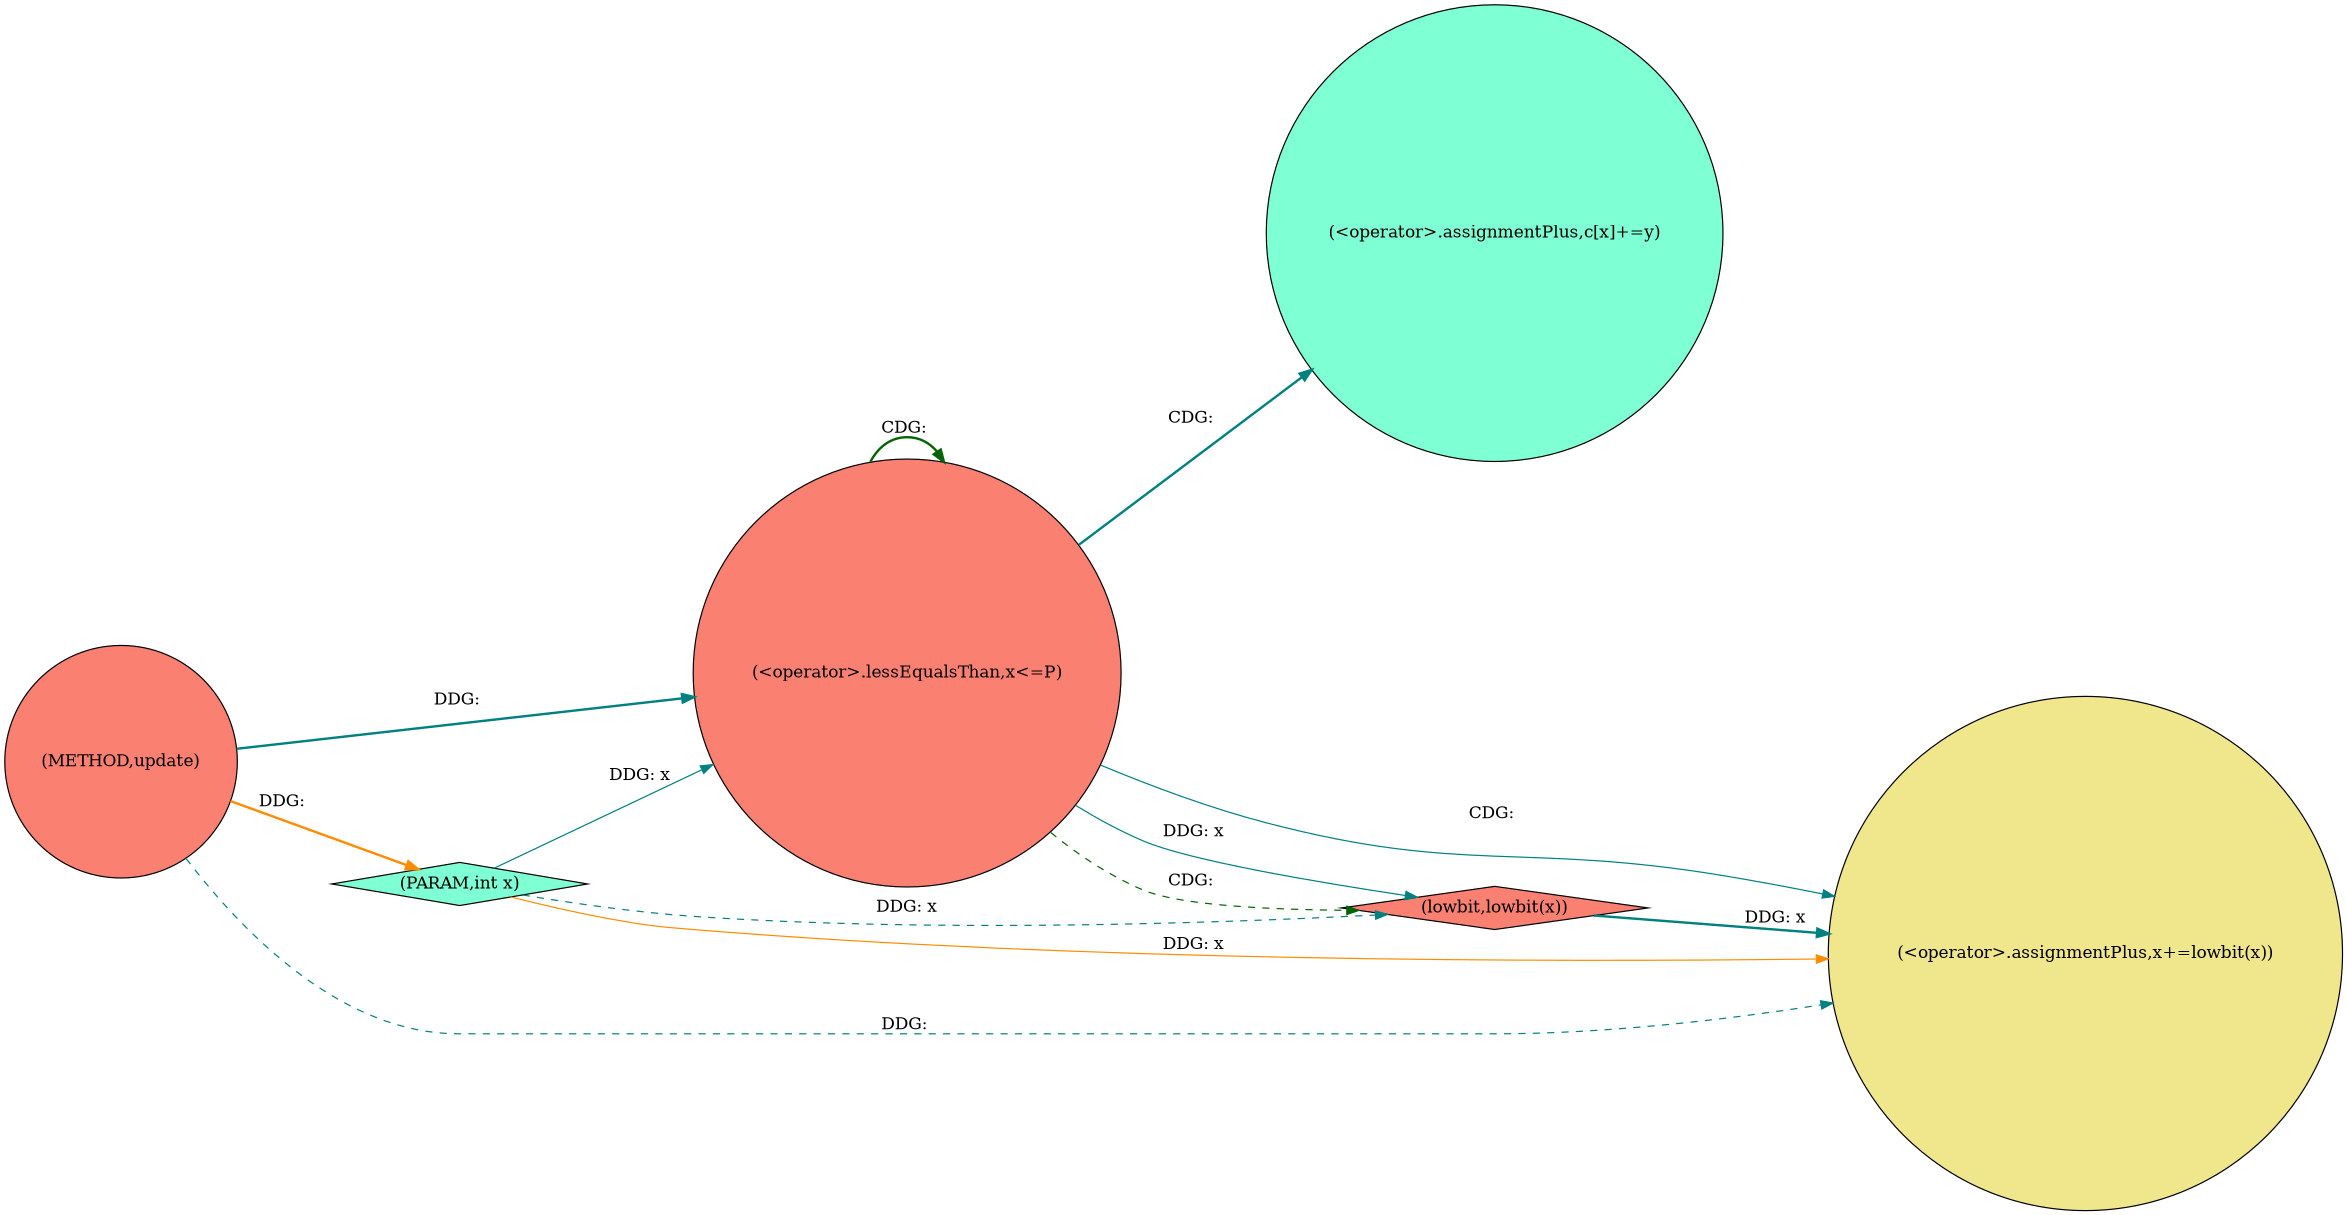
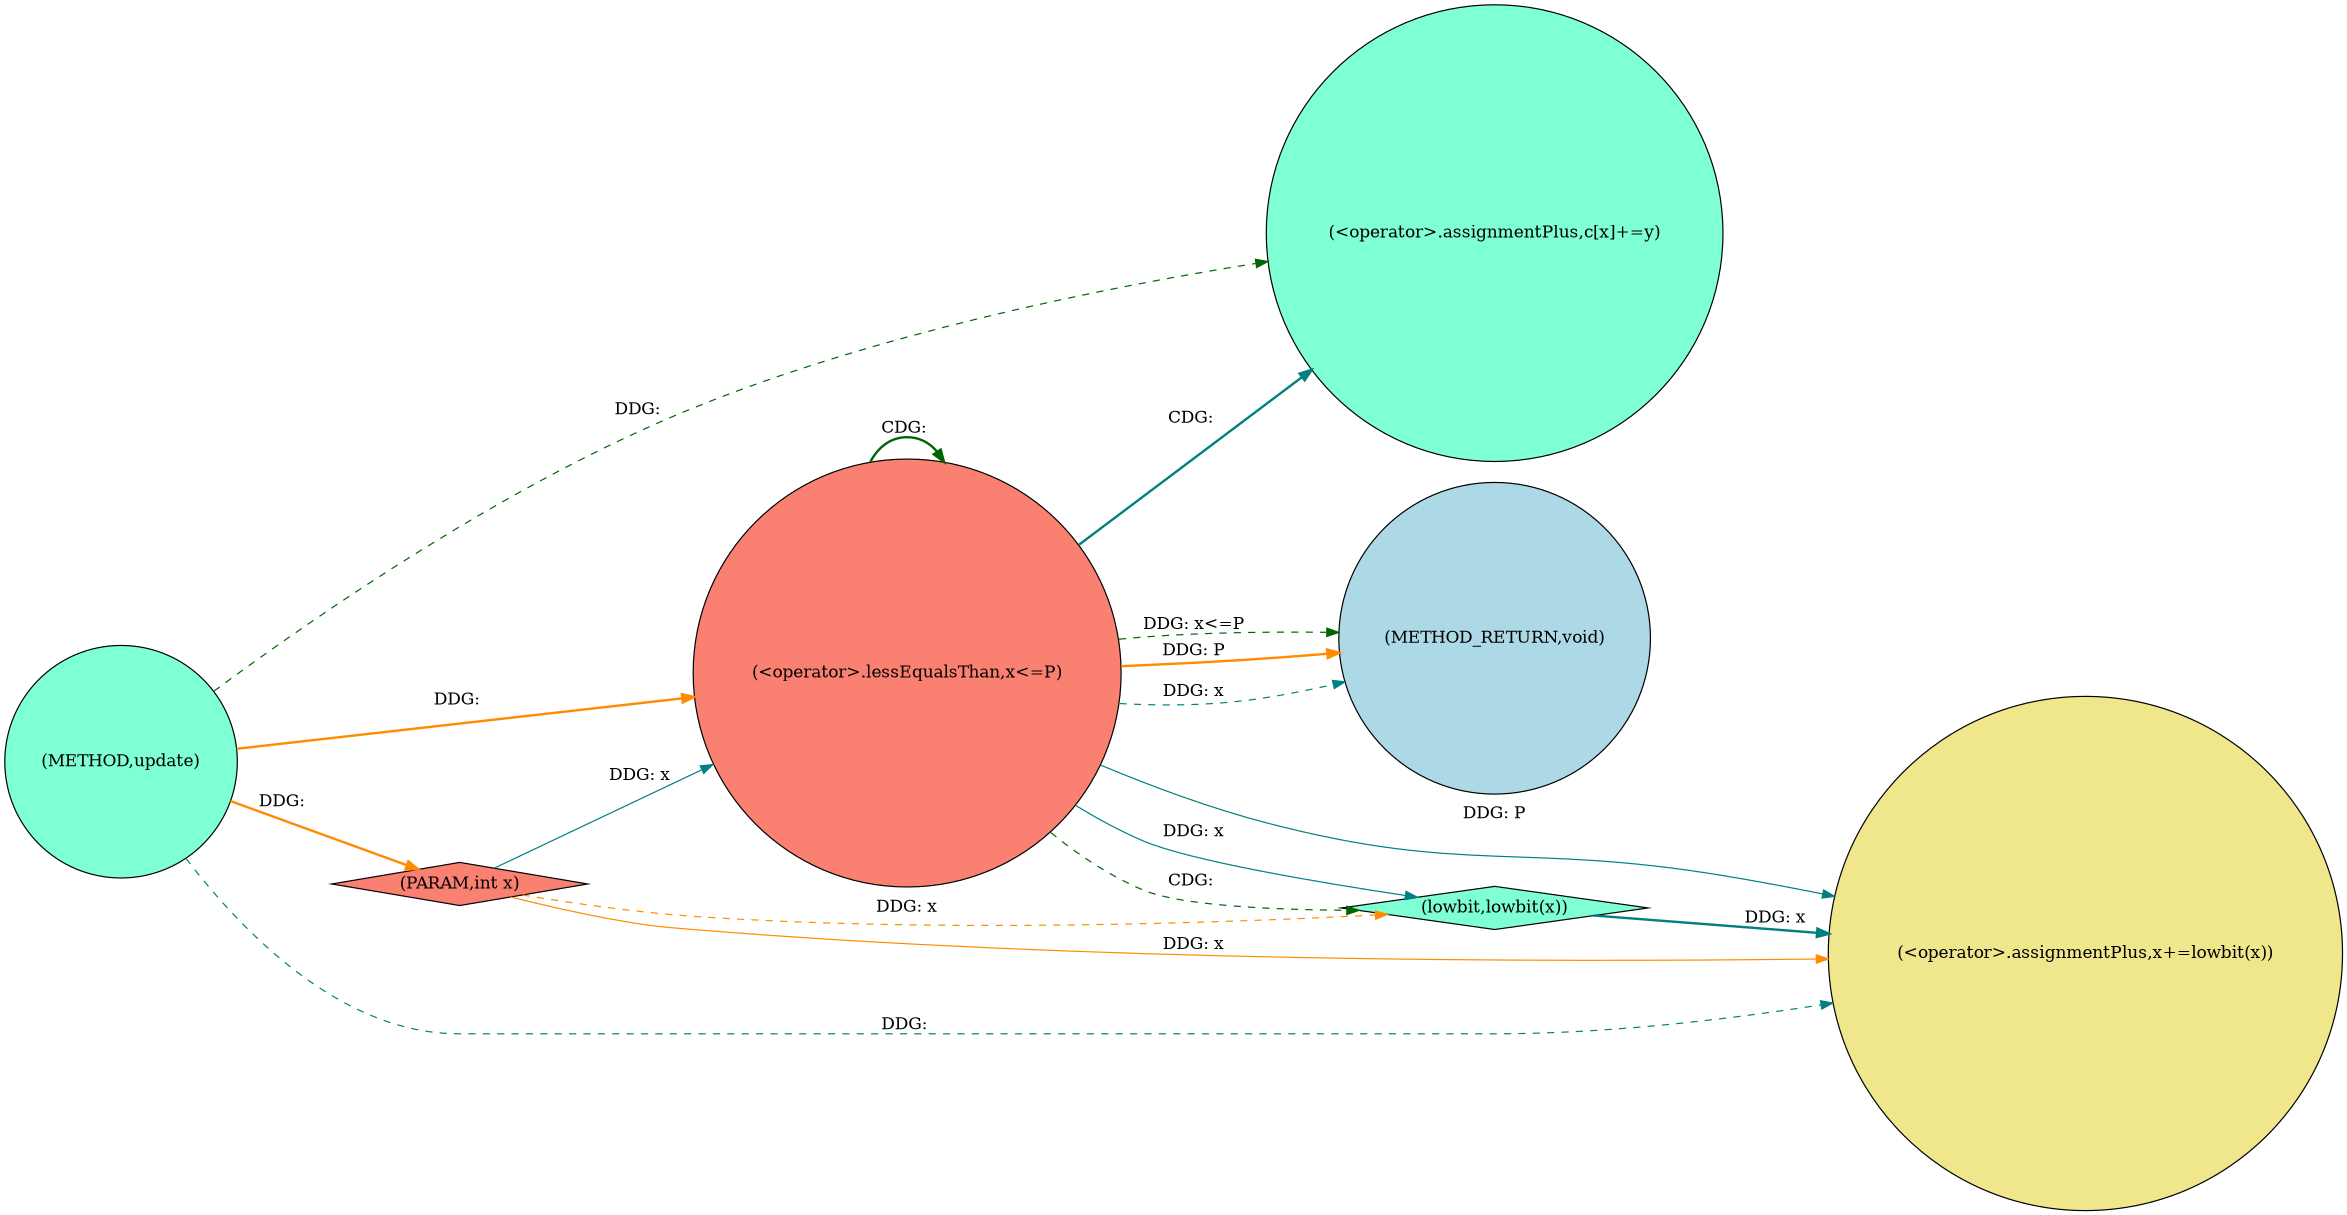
none -> (704, 404)
none -> (1495, 638)
(459, 724) -> (459, 724)
(121, 762) -> (121, 762)
(1495, 814) -> (1495, 814)
(460, 884) -> (460, 884)
(1495, 908) -> (1495, 908)
(948, 925) -> (948, 925)
